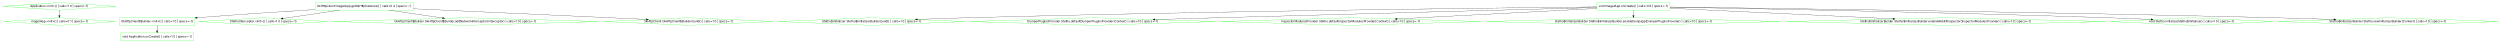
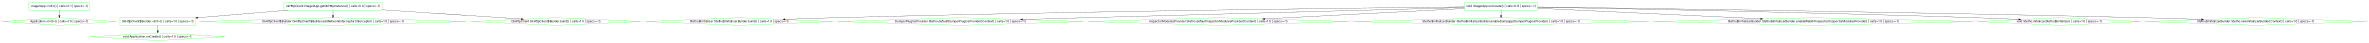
(59, 13) -> (59, 13)
(59, 22) -> (59, 6)
(263, 22) -> none
(157, 37) -> (158, 37)
